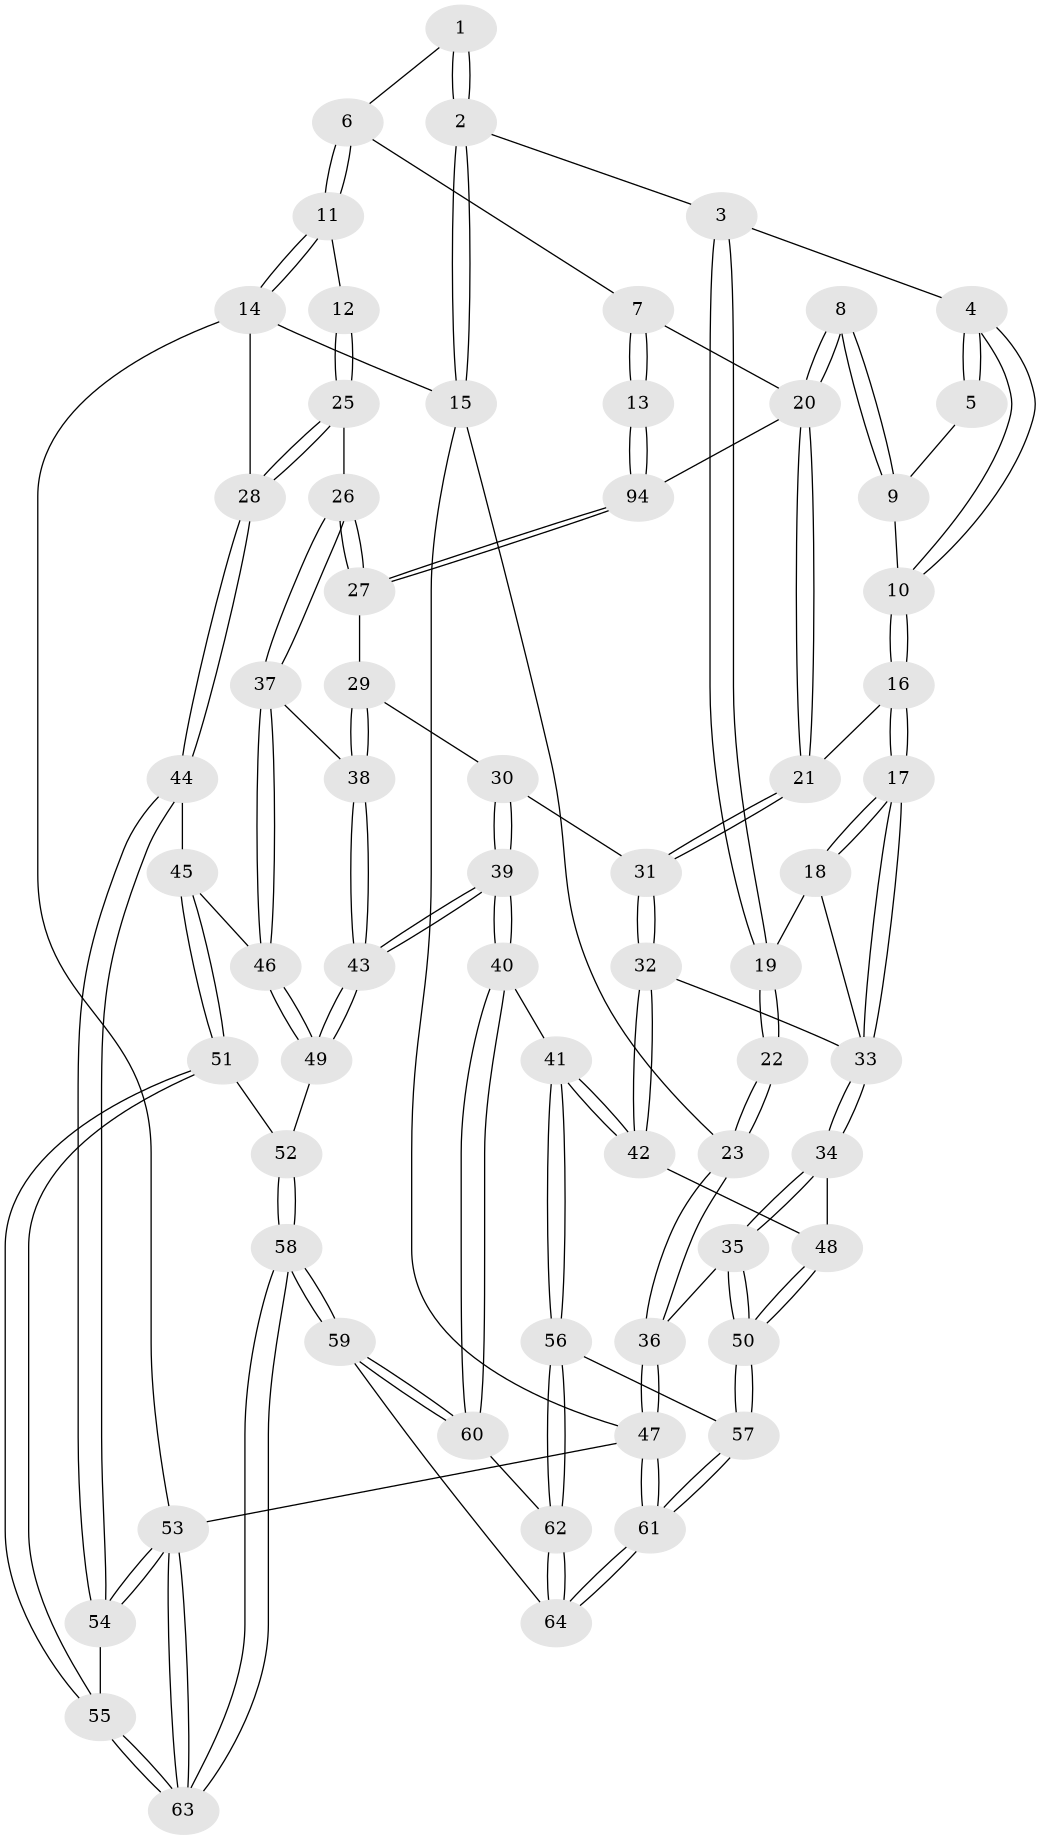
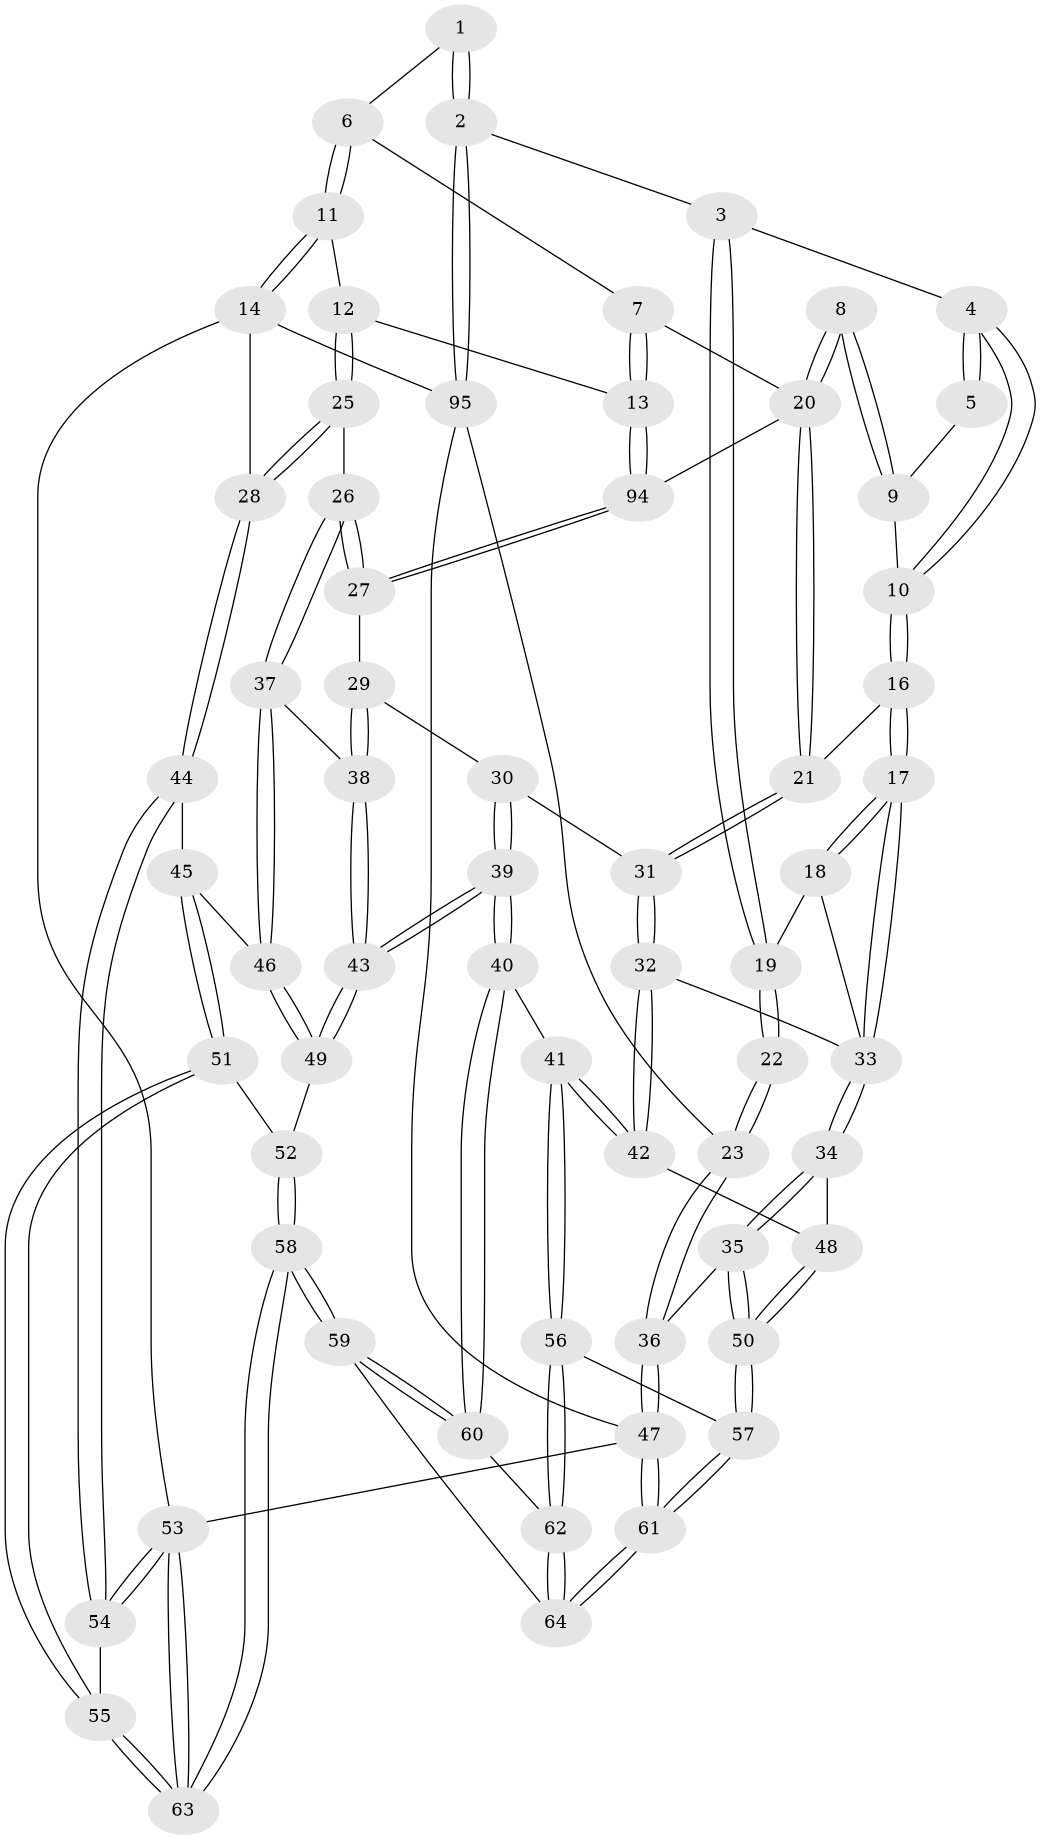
none -> (491, 357)
(461, 404) -> (461, 404)
